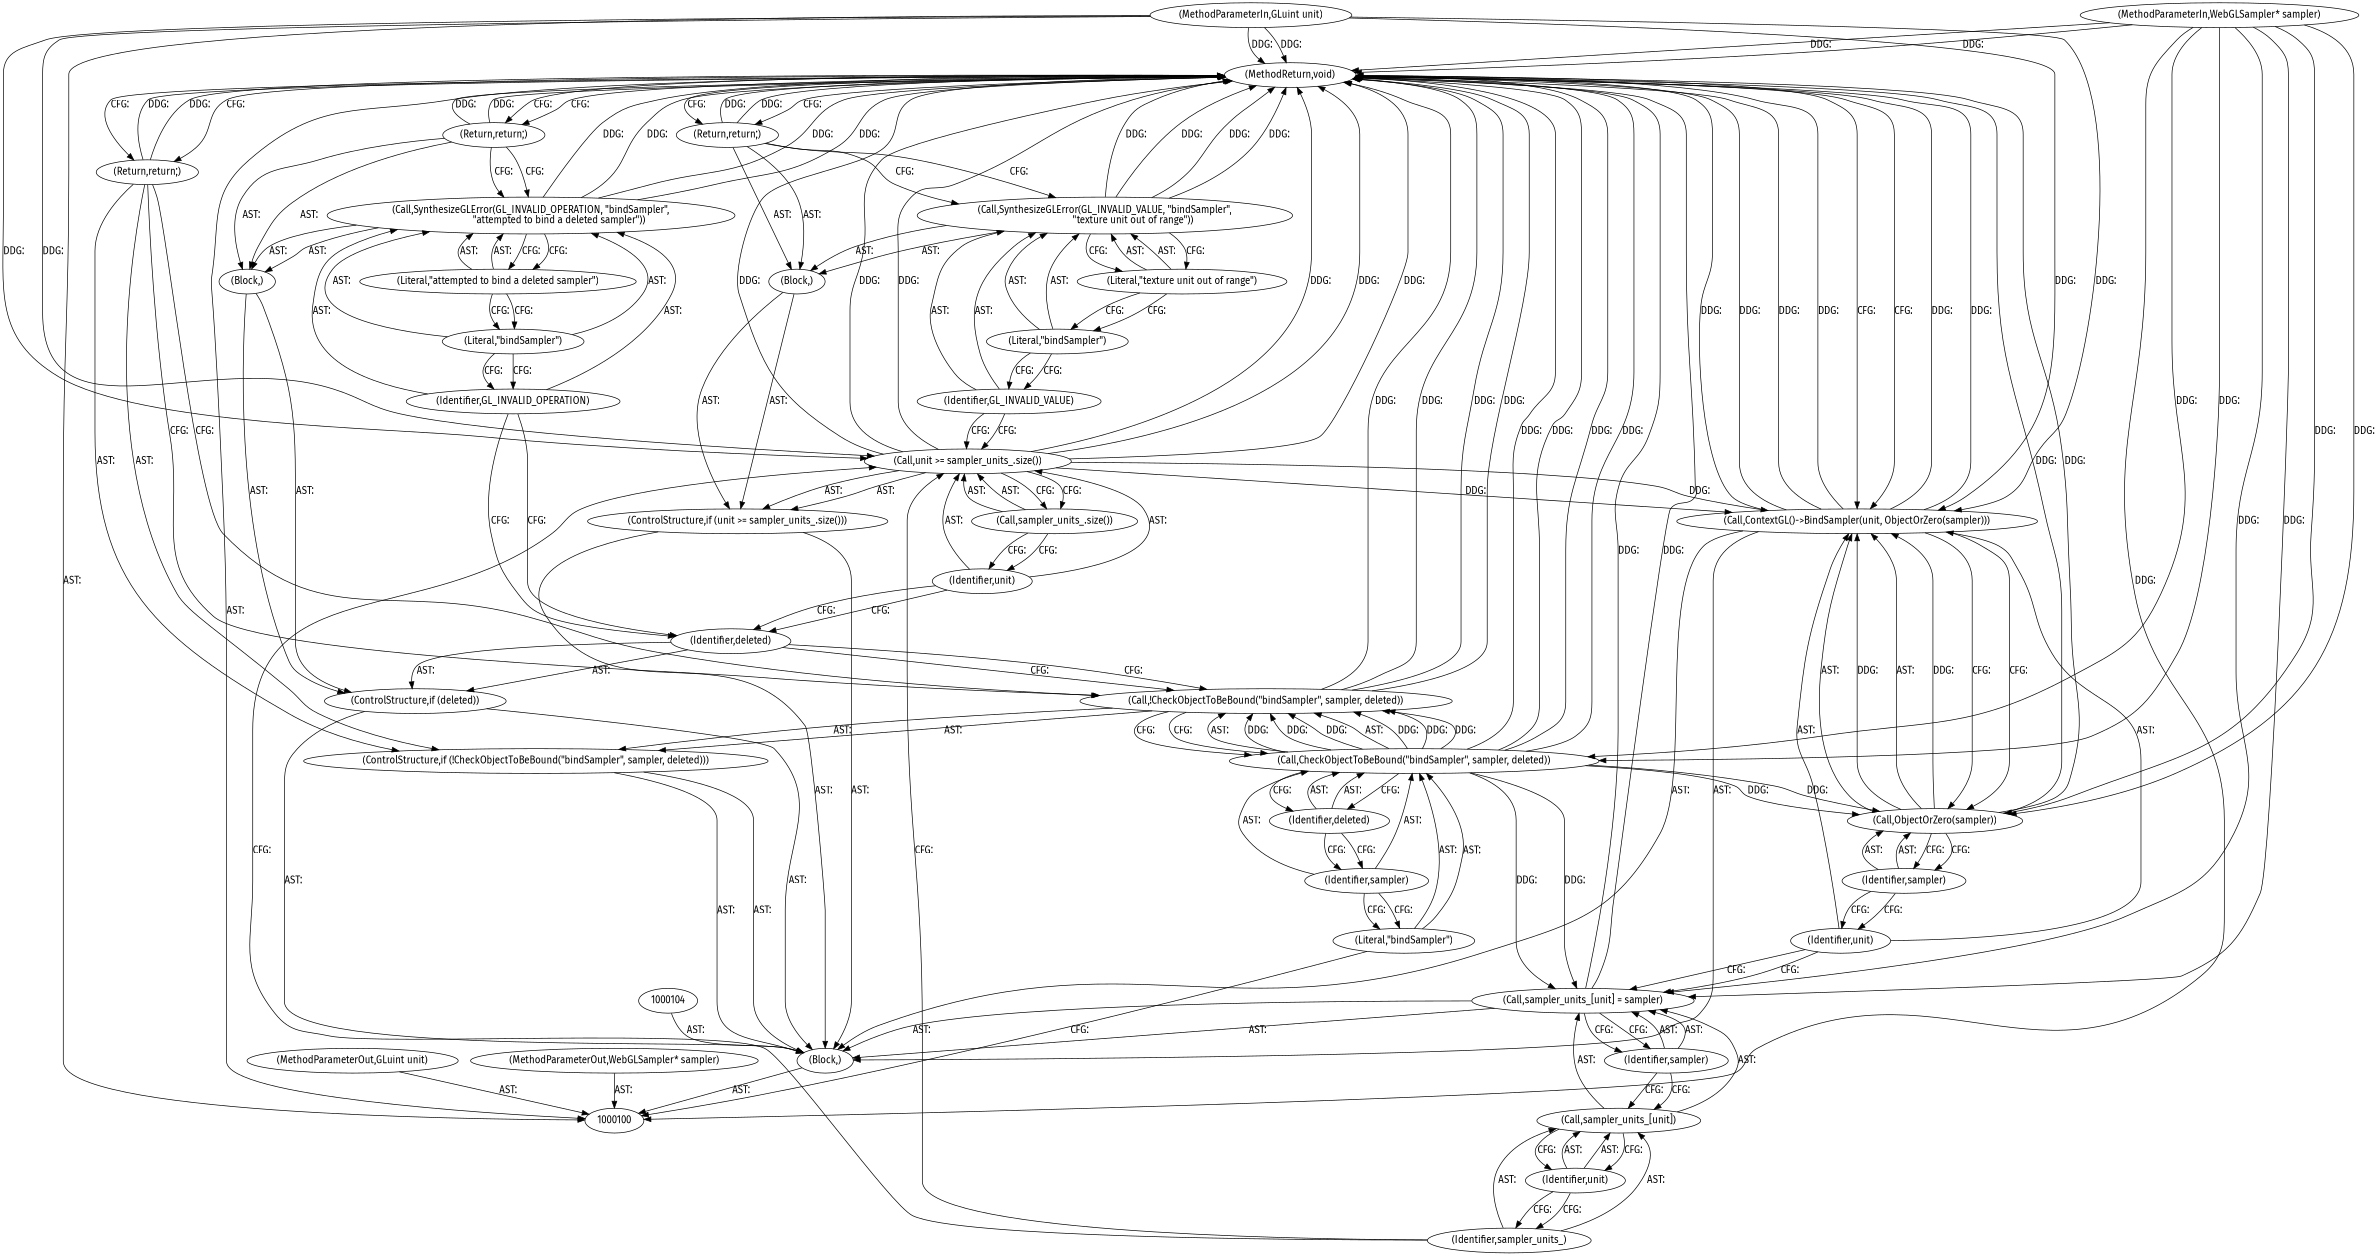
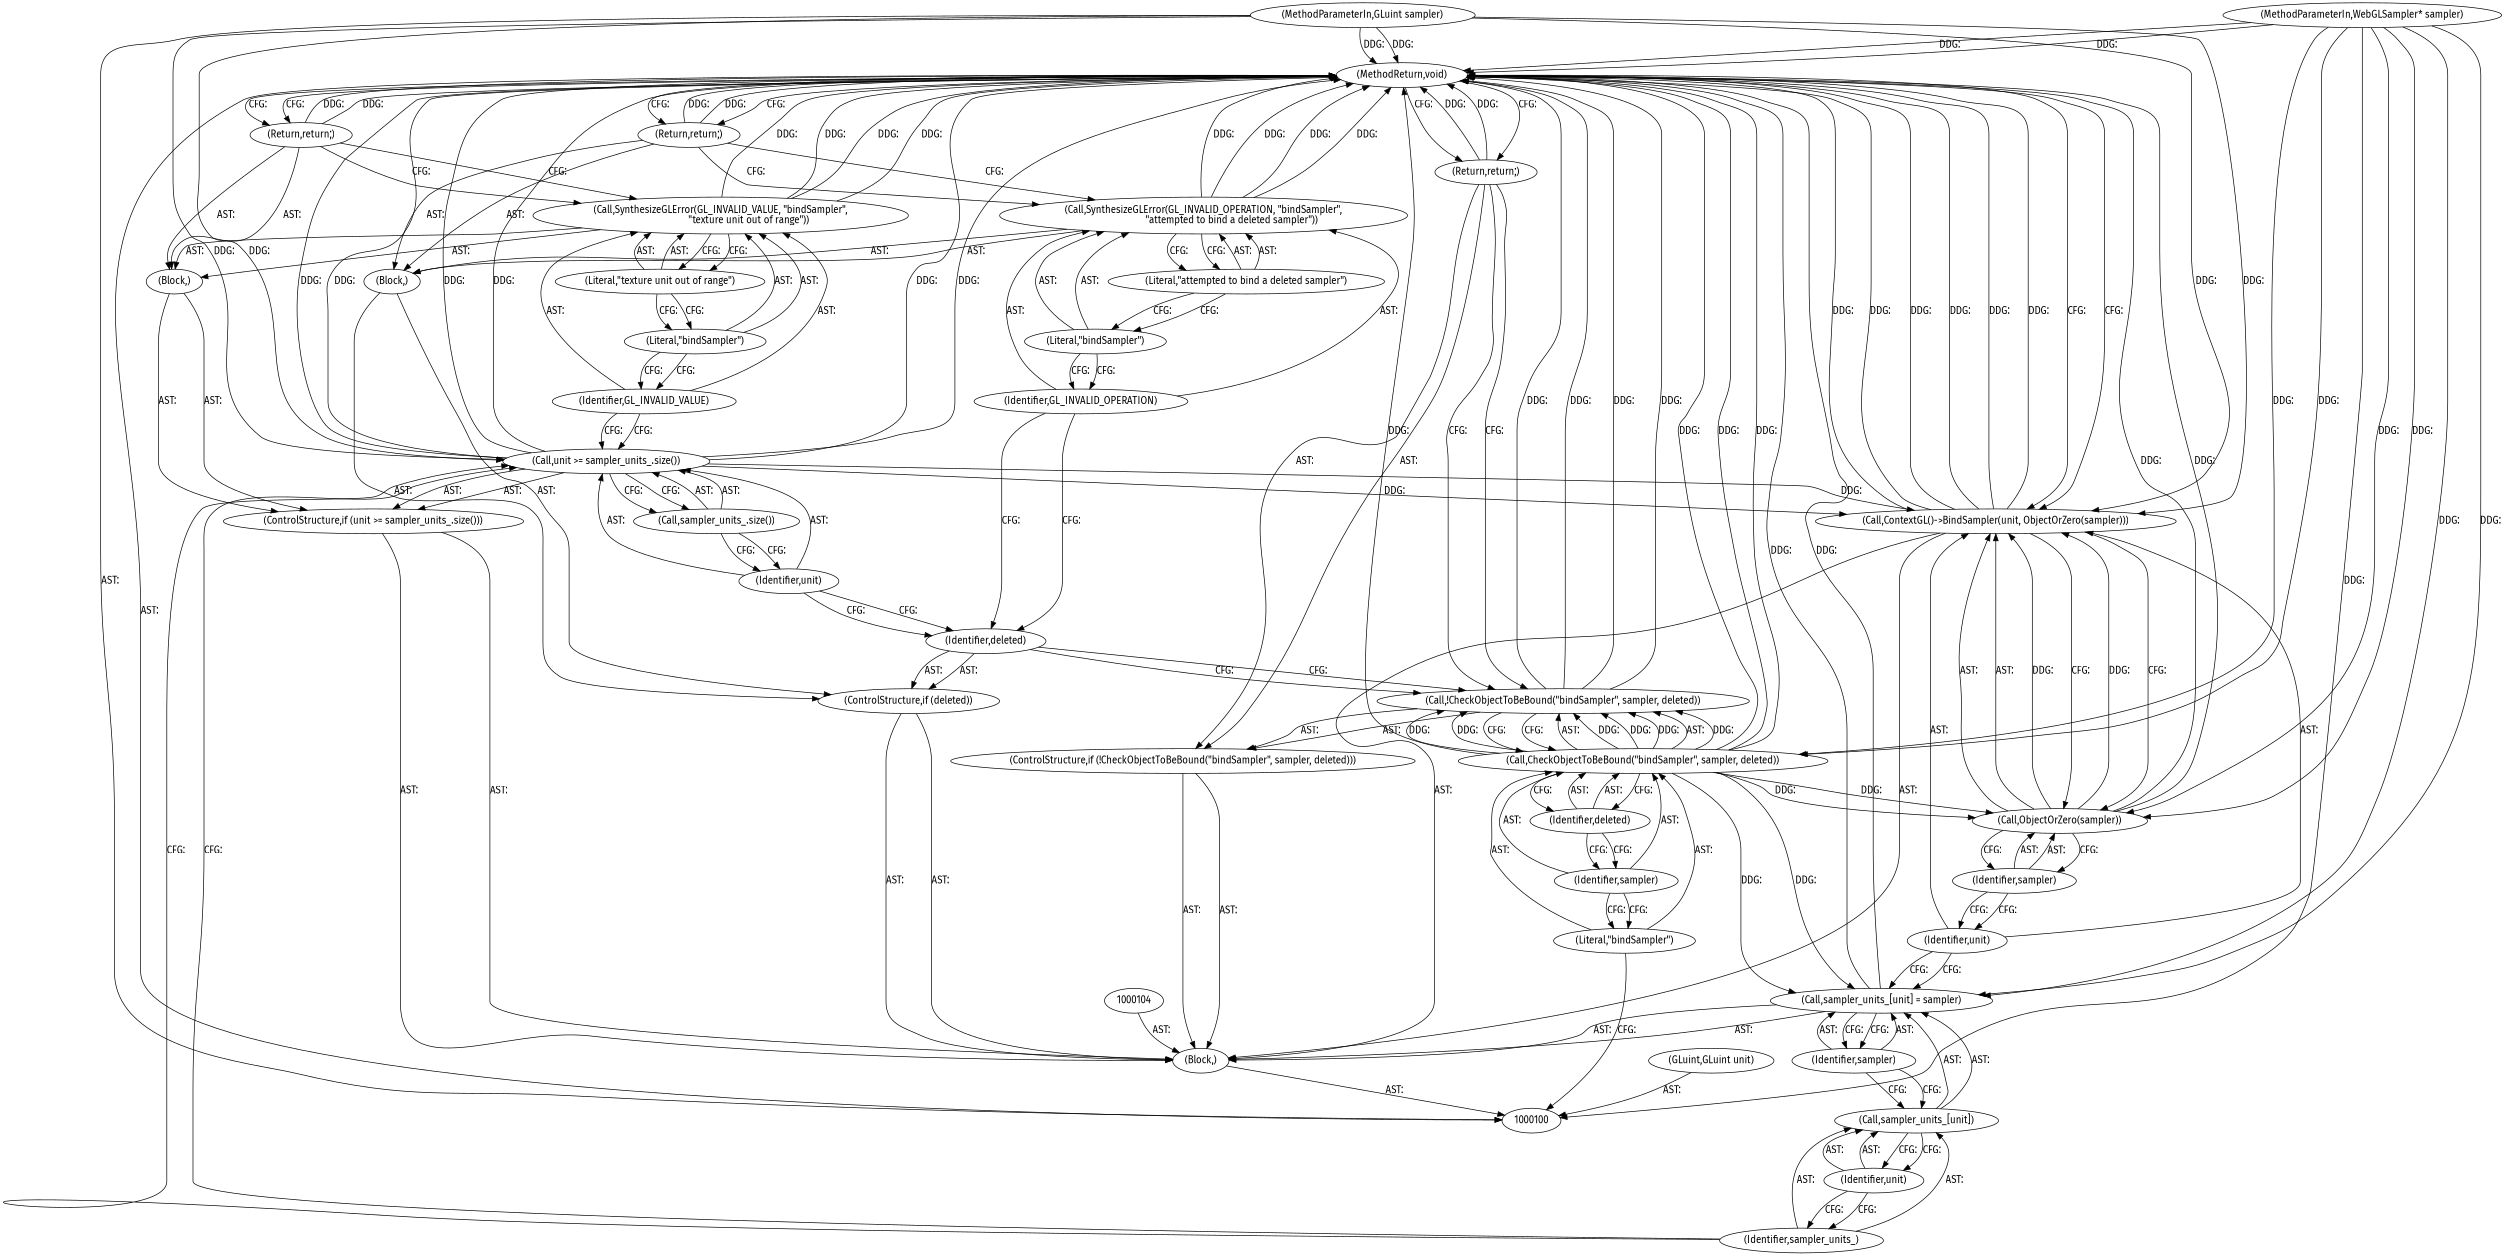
(1251, 15) -> (1363, 15)
(353, 1061) -> (1711, 1061)
(614, 1061) -> none
